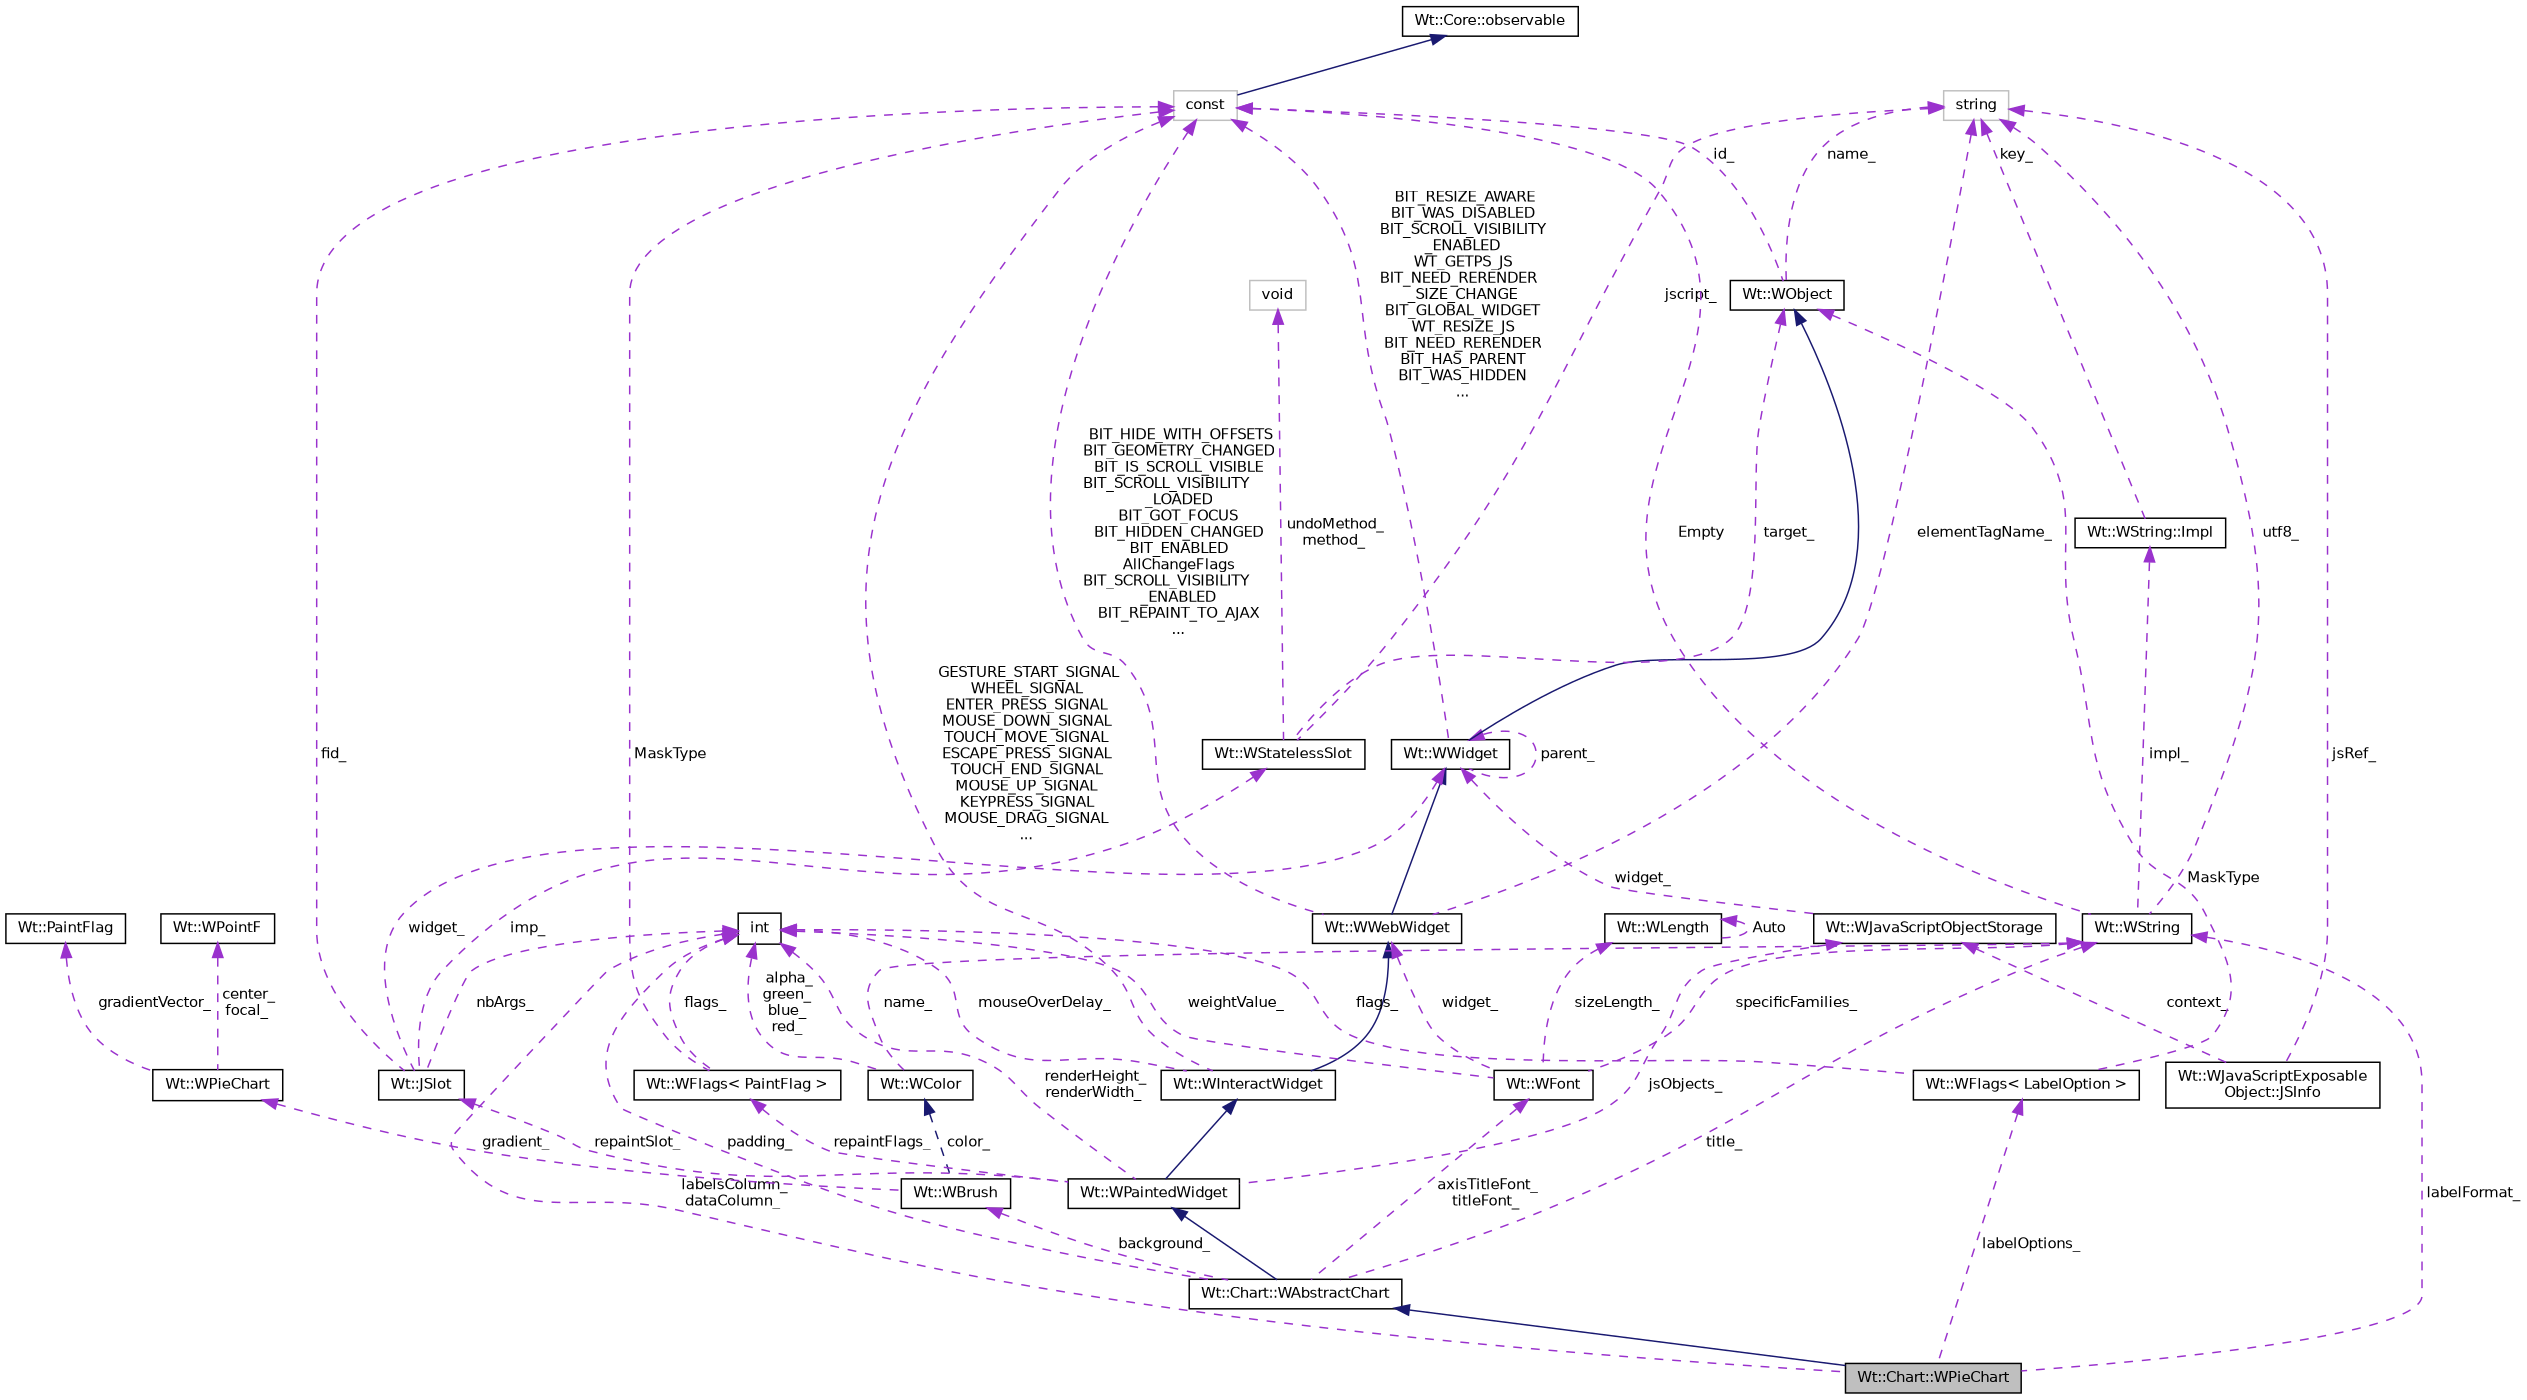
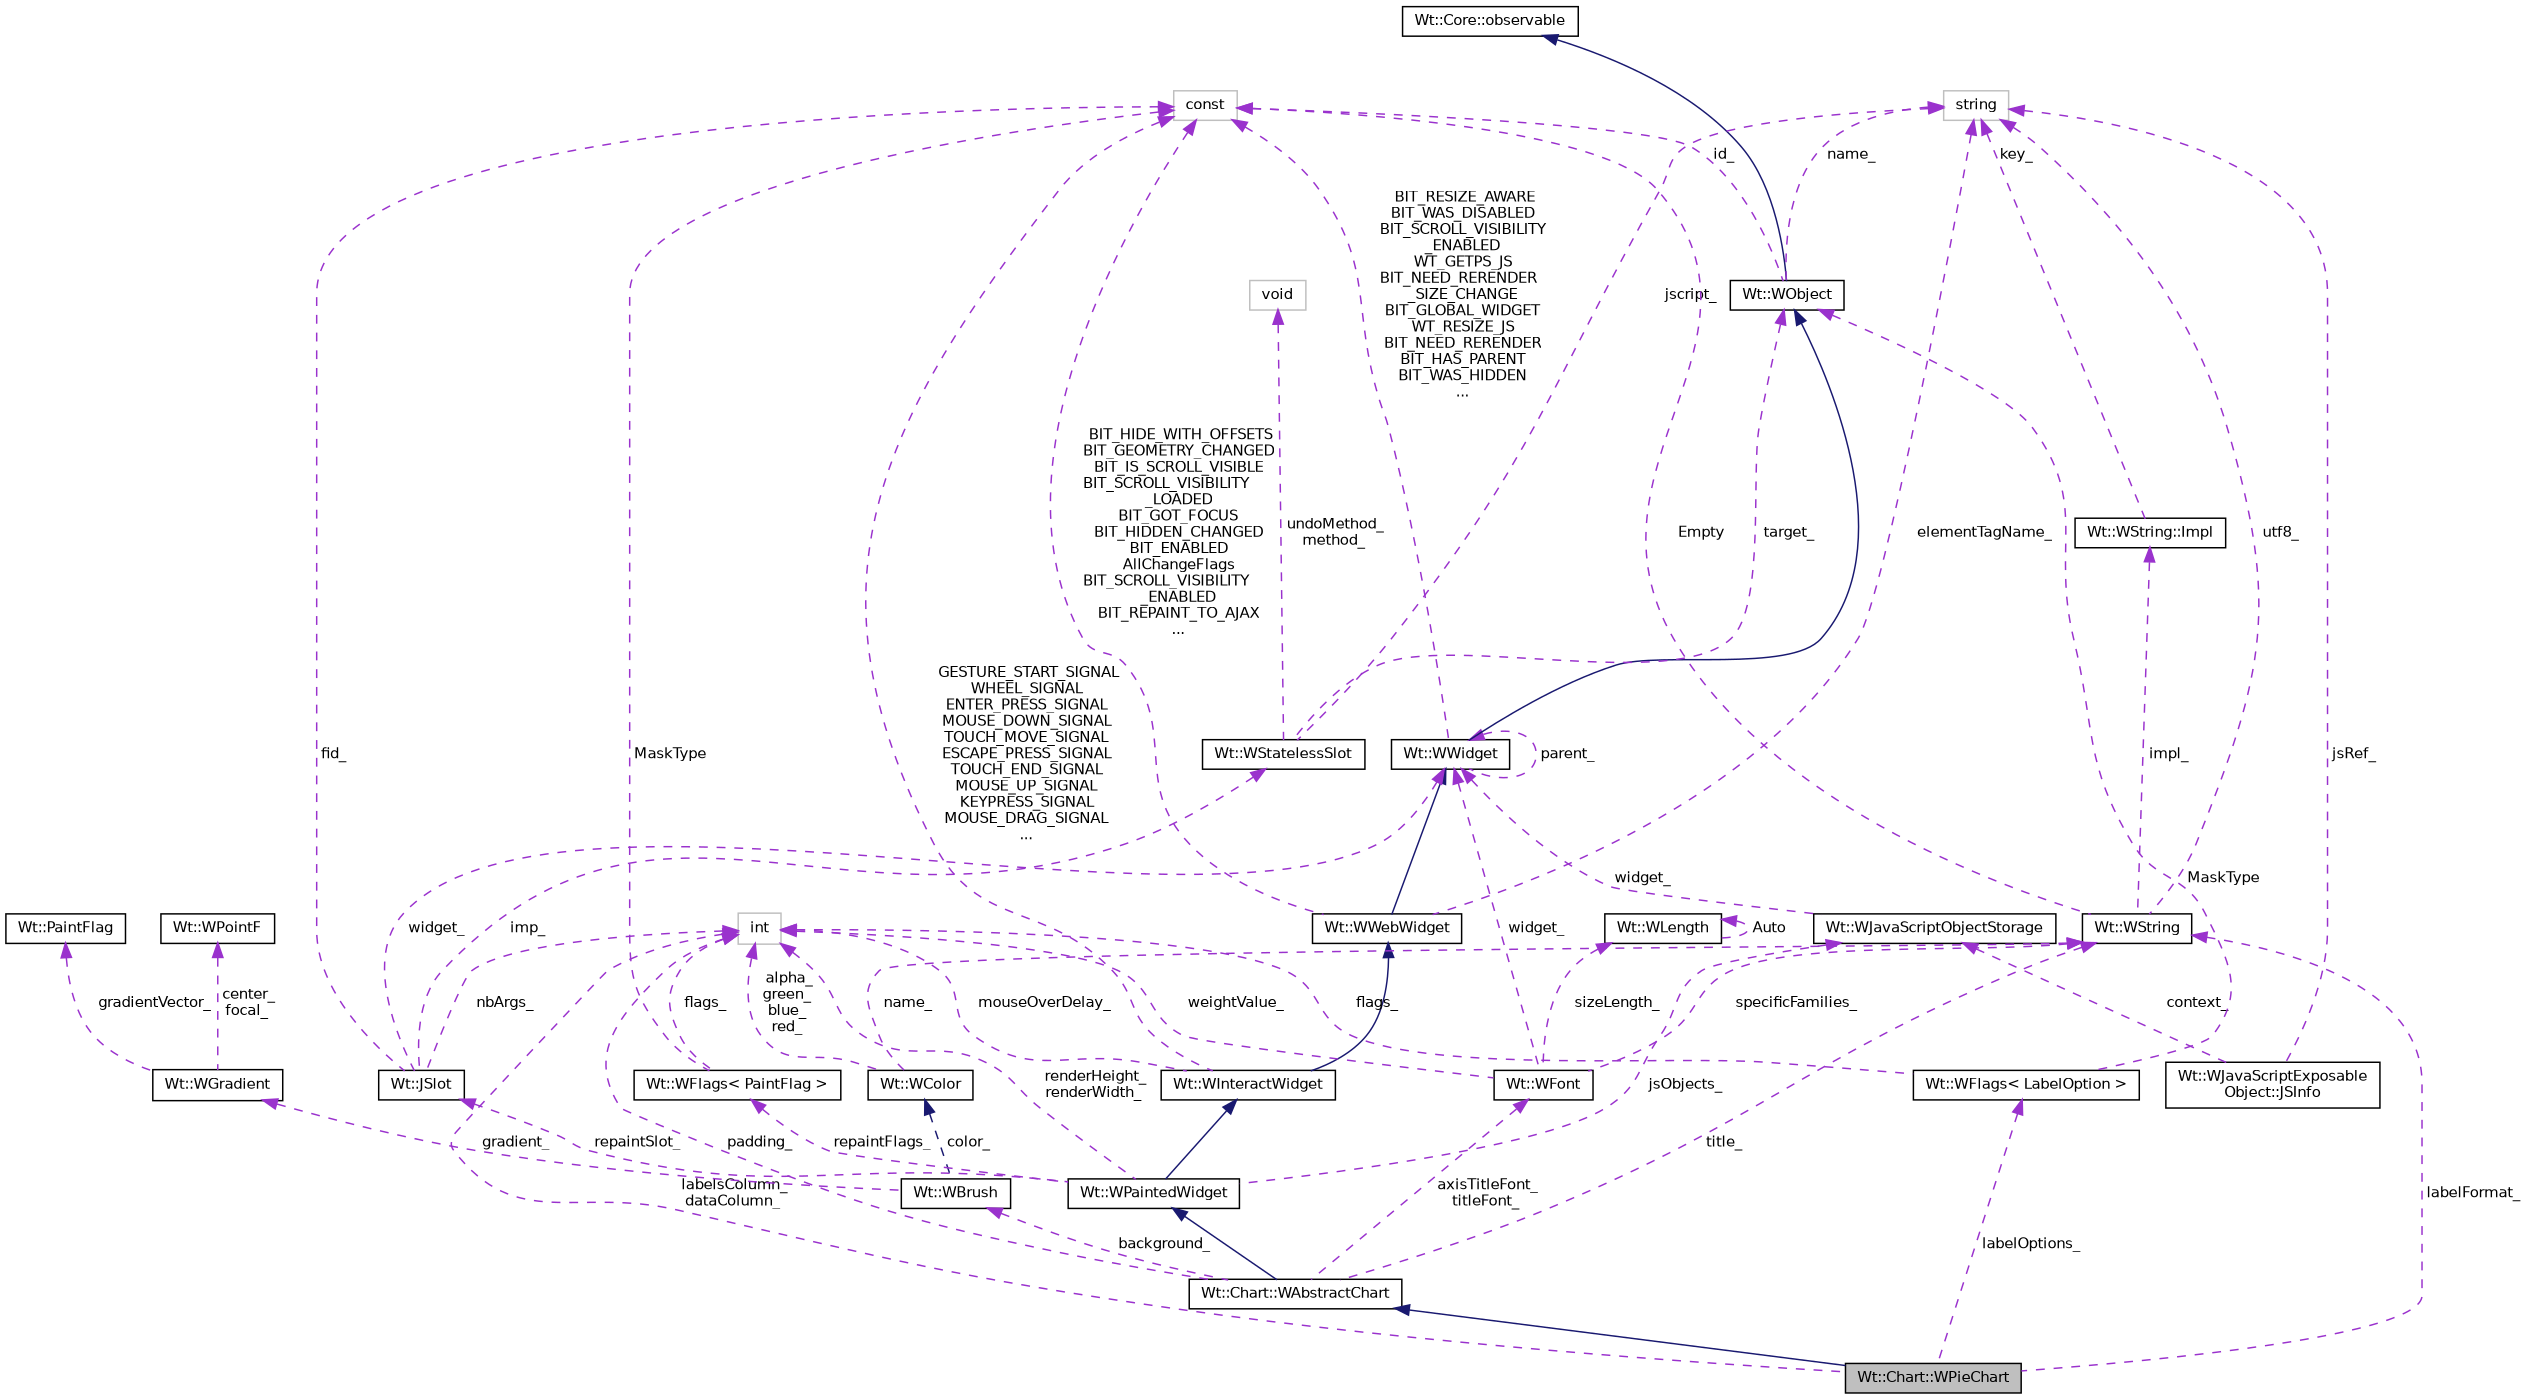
(1334, 67) -> (1716, 122)
(760, 929) -> (760, 929)
(1432, 1029) -> (1499, 927)
(218, 1085) -> (218, 1085)
